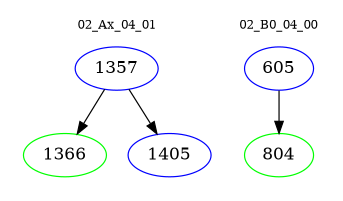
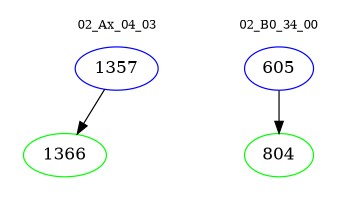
(117, 26) -> (117, 26)
(279, 26) -> (279, 26)
(170, 155) -> none
